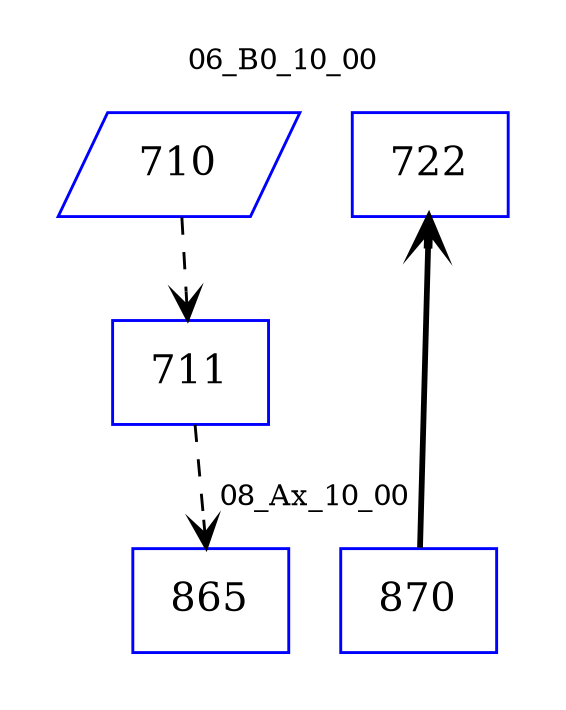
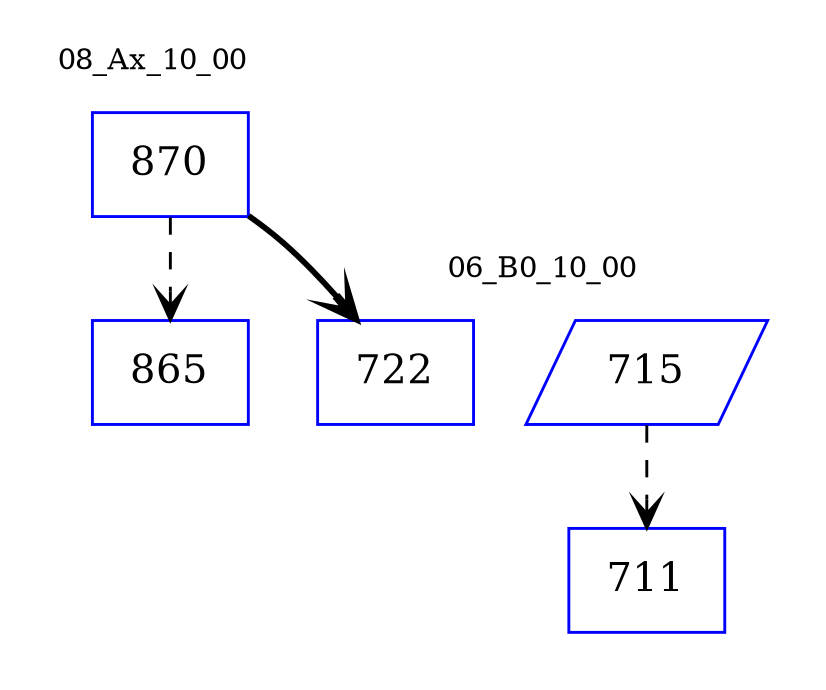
(179, 165) -> (647, 372)
(201, 488) -> (170, 254)
